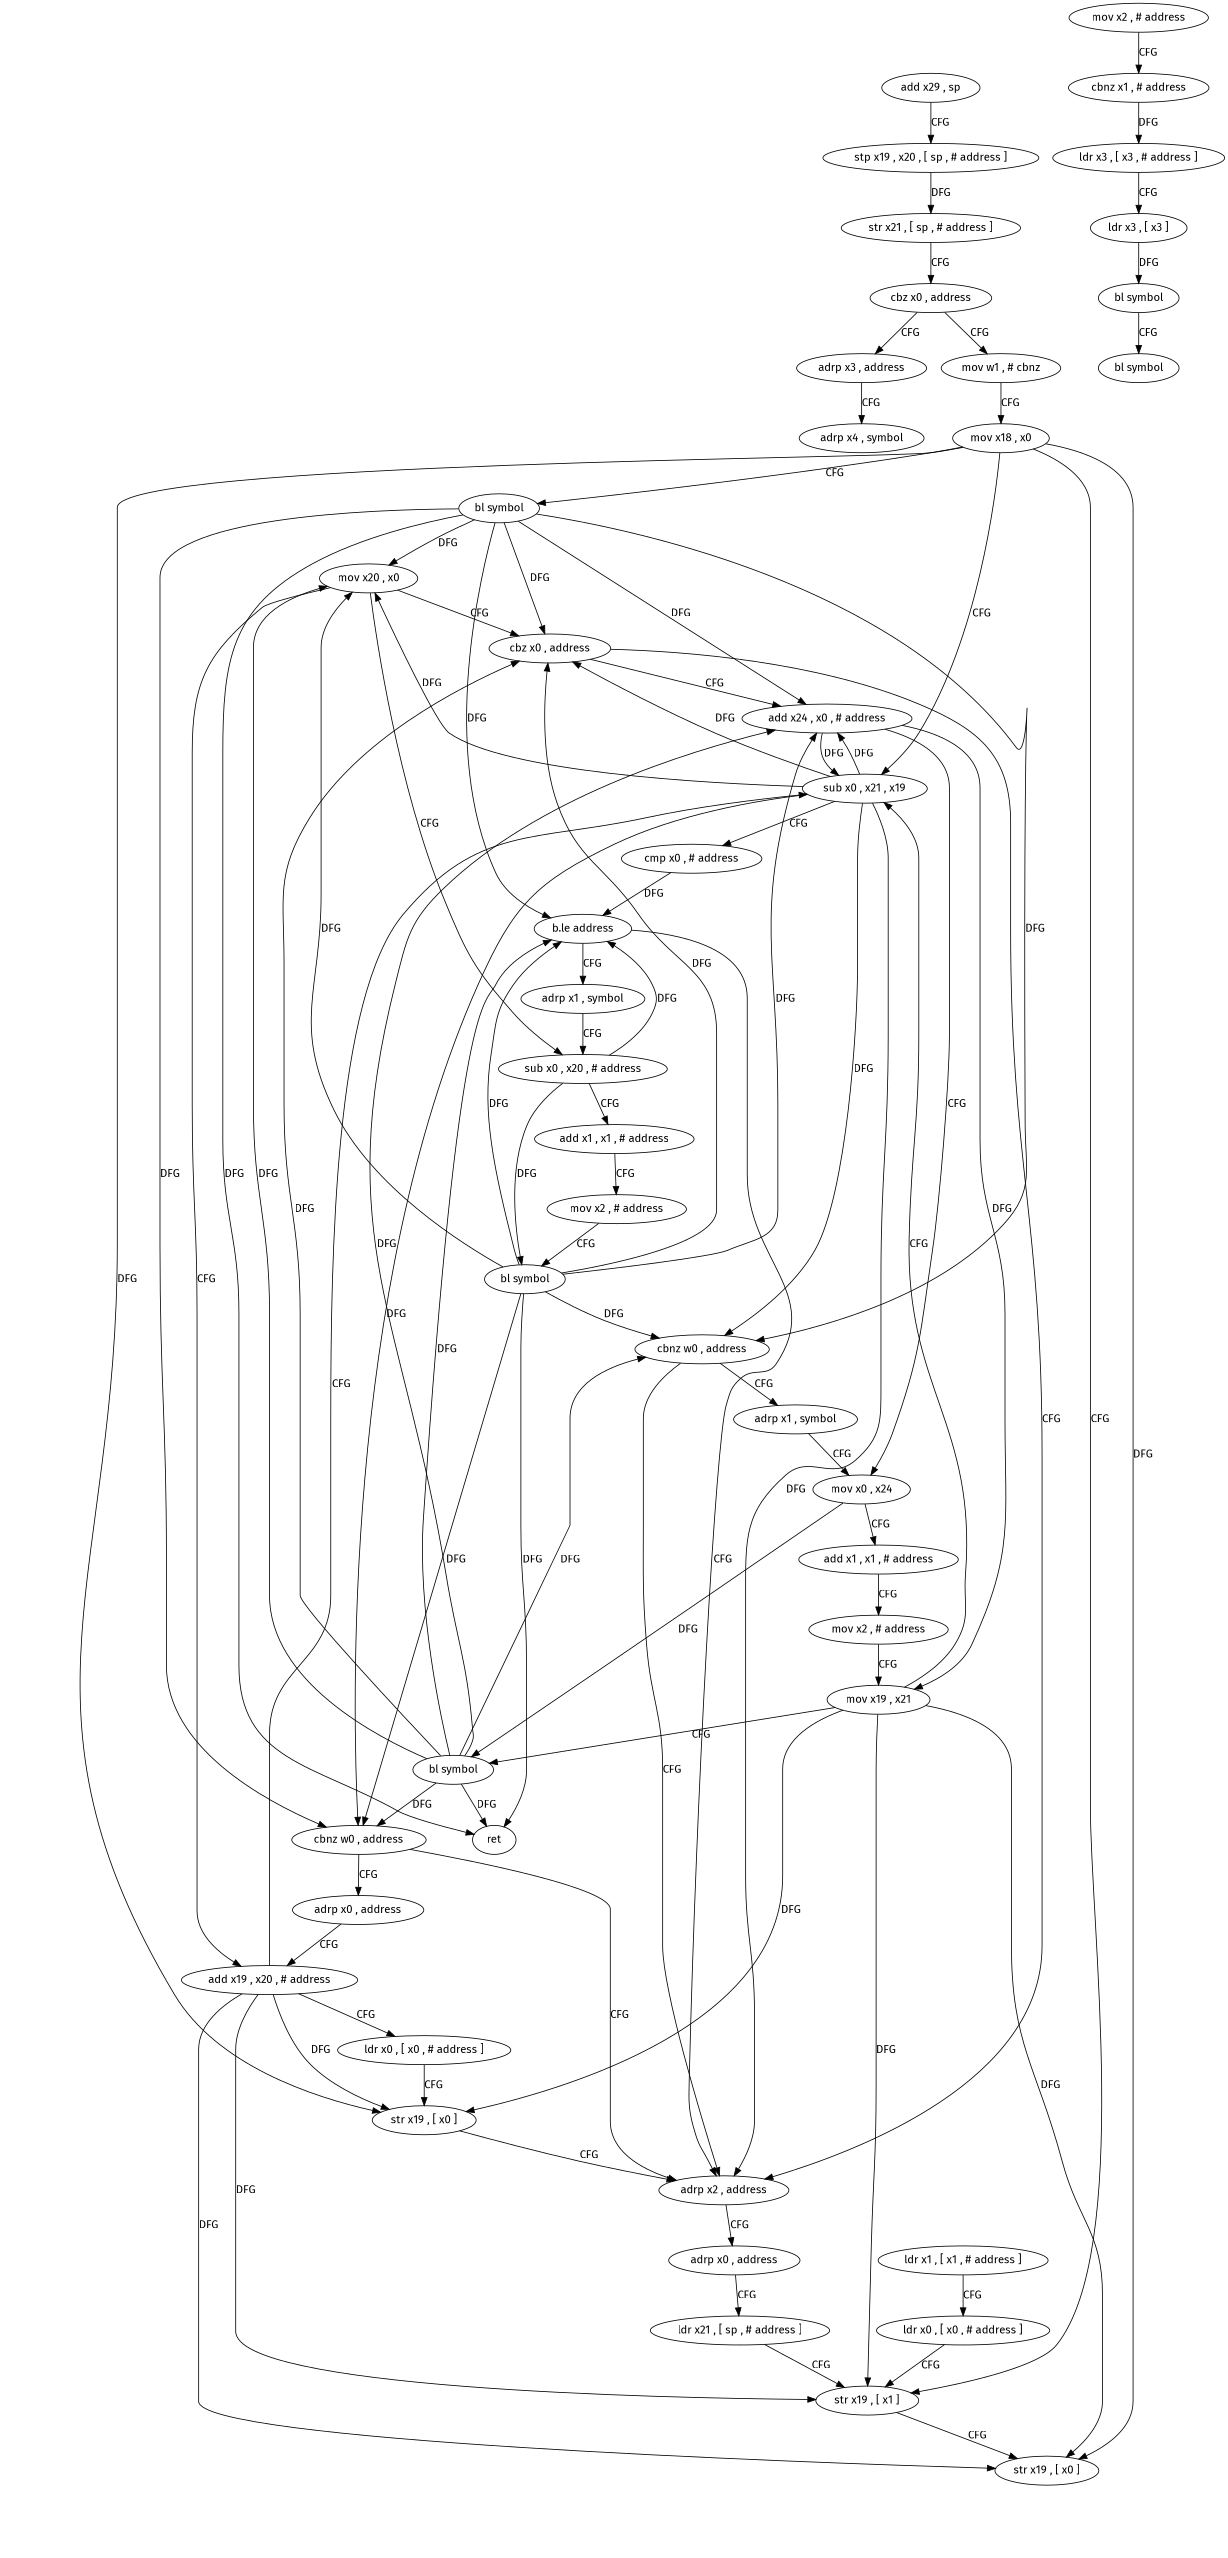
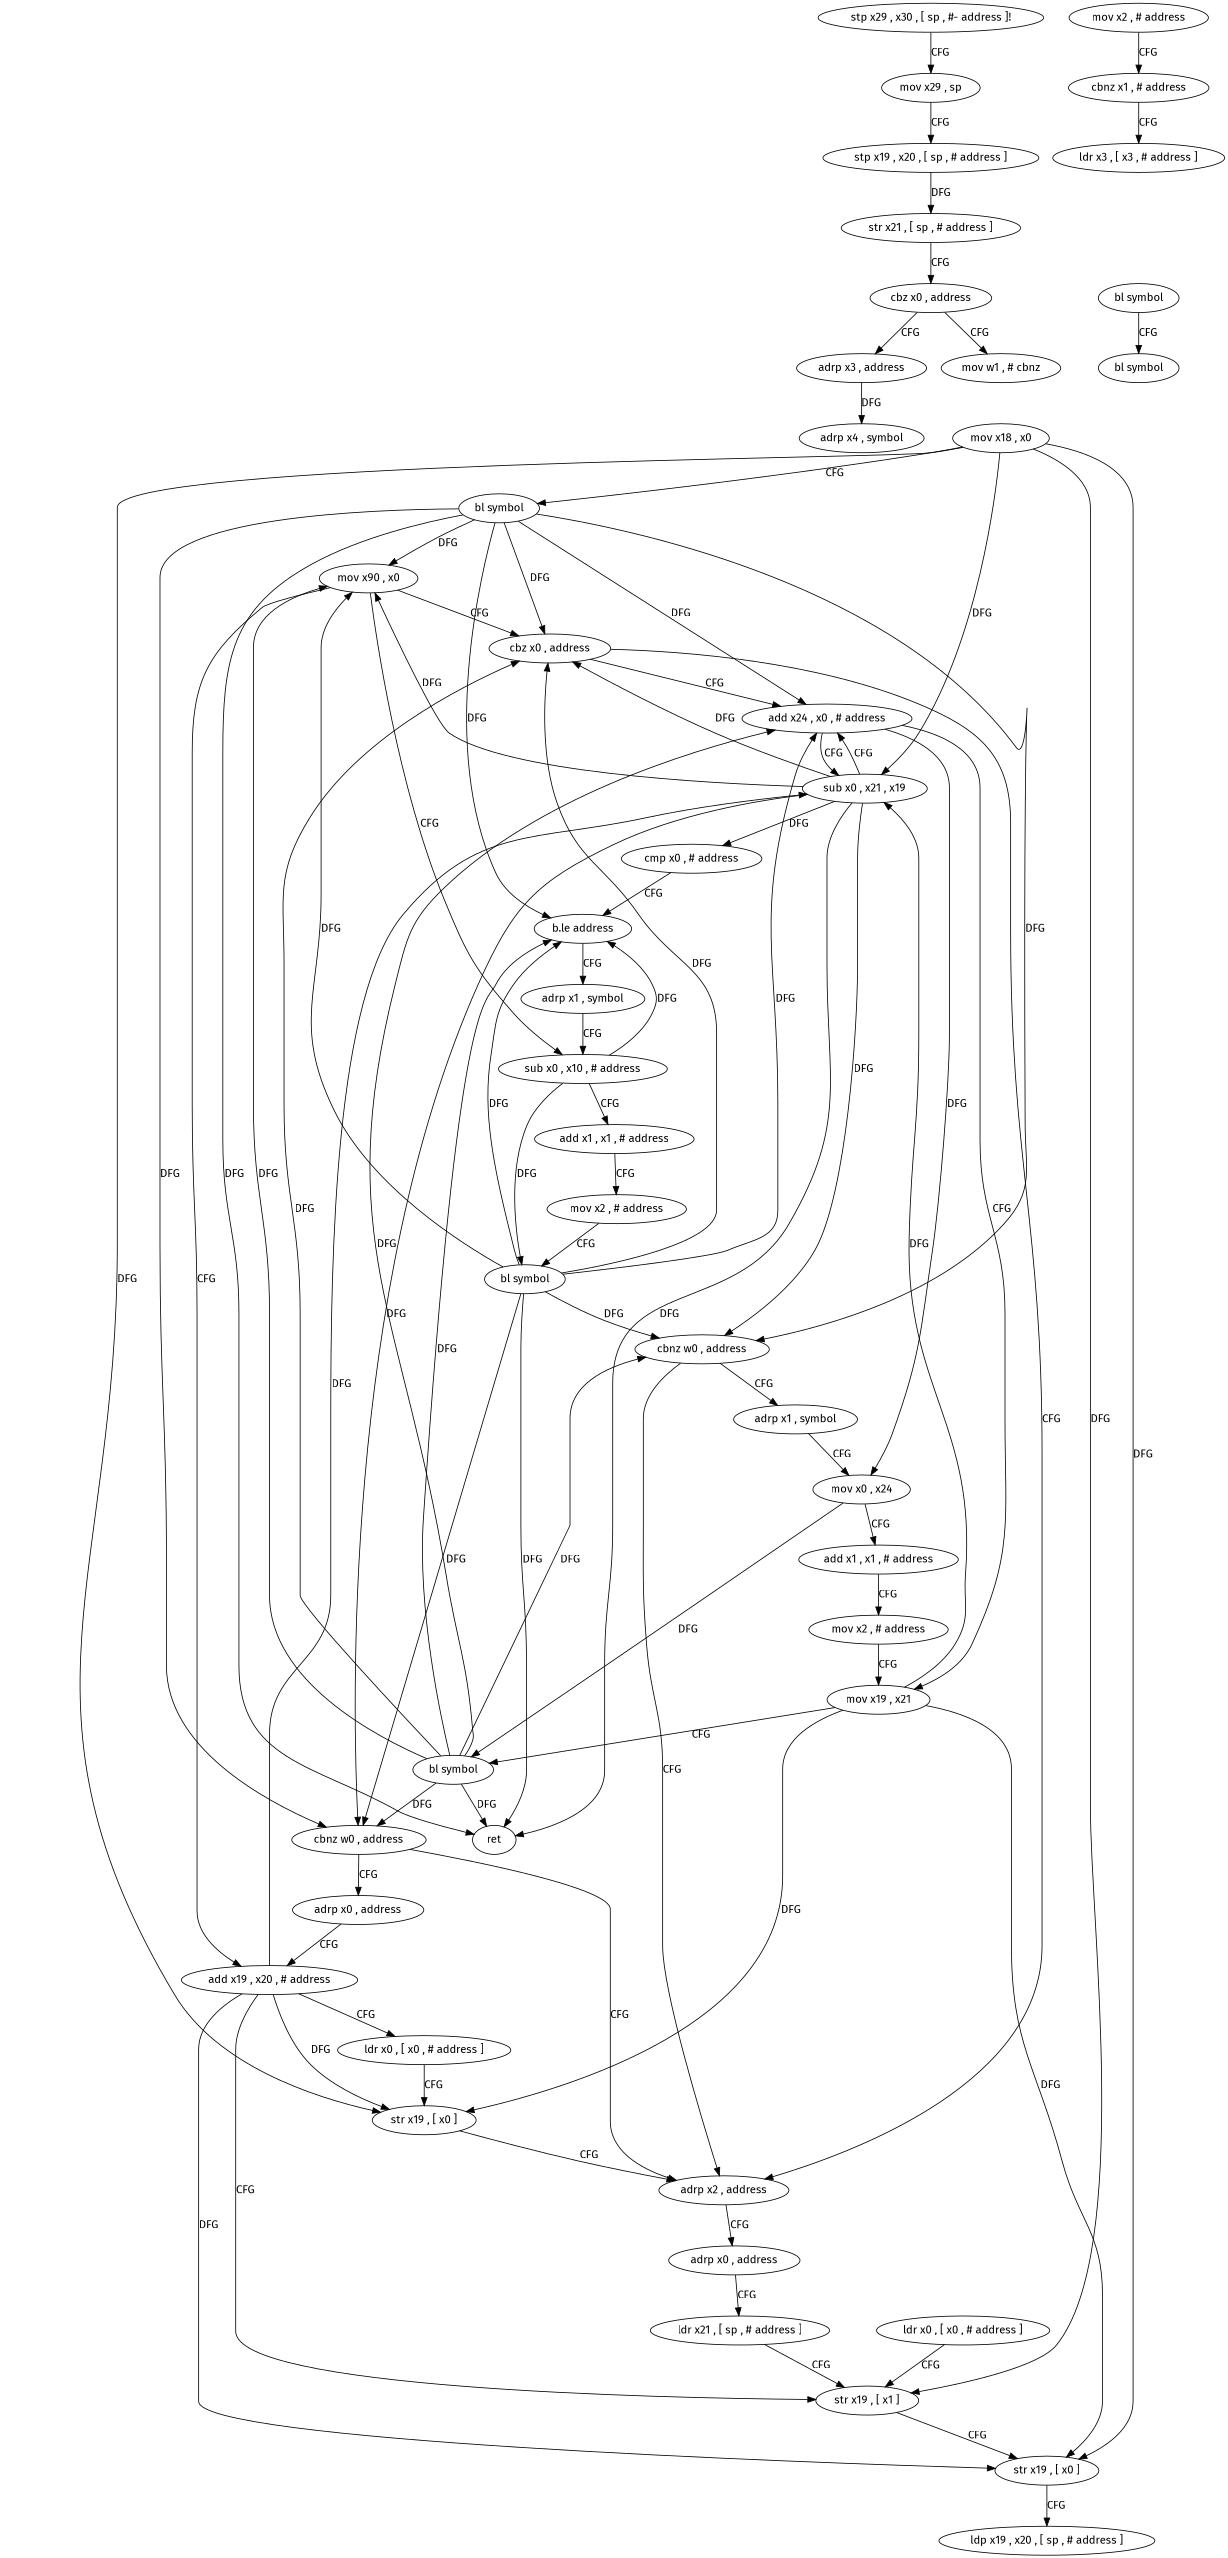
none -> (931, 18)
(931, 88) -> (931, 88)
(1148, 123) -> (1148, 123)
(1139, 228) -> none
(1001, 399) -> none
(871, 403) -> (871, 403)
(369, 578) -> (369, 578)
(982, 613) -> (982, 613)
(834, 754) -> (834, 754)
(864, 754) -> (864, 754)
(799, 824) -> (799, 824)
(654, 894) -> (654, 894)
(583, 1069) -> (583, 1069)
(957, 1104) -> (957, 1104)
(1002, 1209) -> (1002, 1209)
(919, 1244) -> (919, 1244)
(342, 1384) -> (342, 1384)
(1100, 1419) -> (1100, 1419)
(800, 1468) -> (660, 1308)
(717, 1492) -> none
(876, 2046) -> none
(246, 2190) -> (246, 2190)
(963, 2260) -> none
none -> (1047, 2541)
